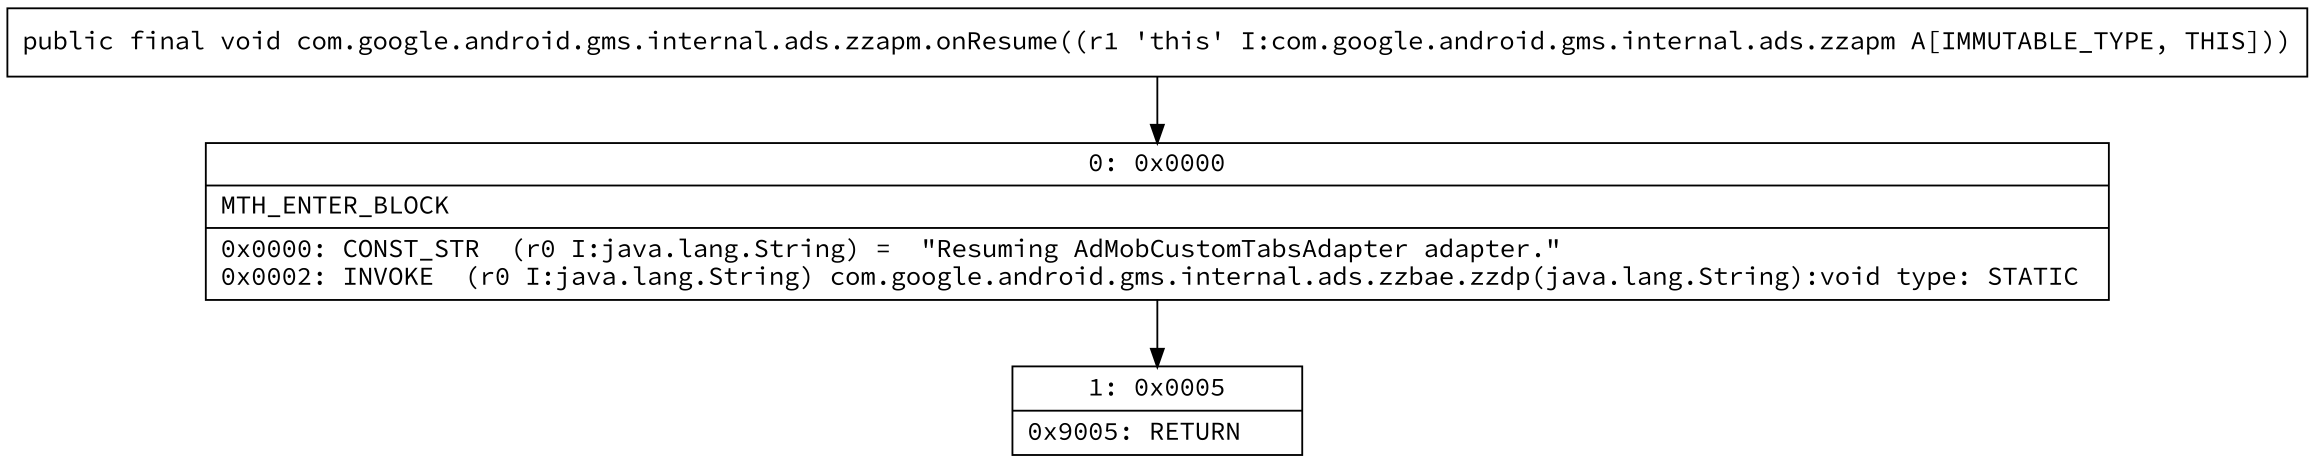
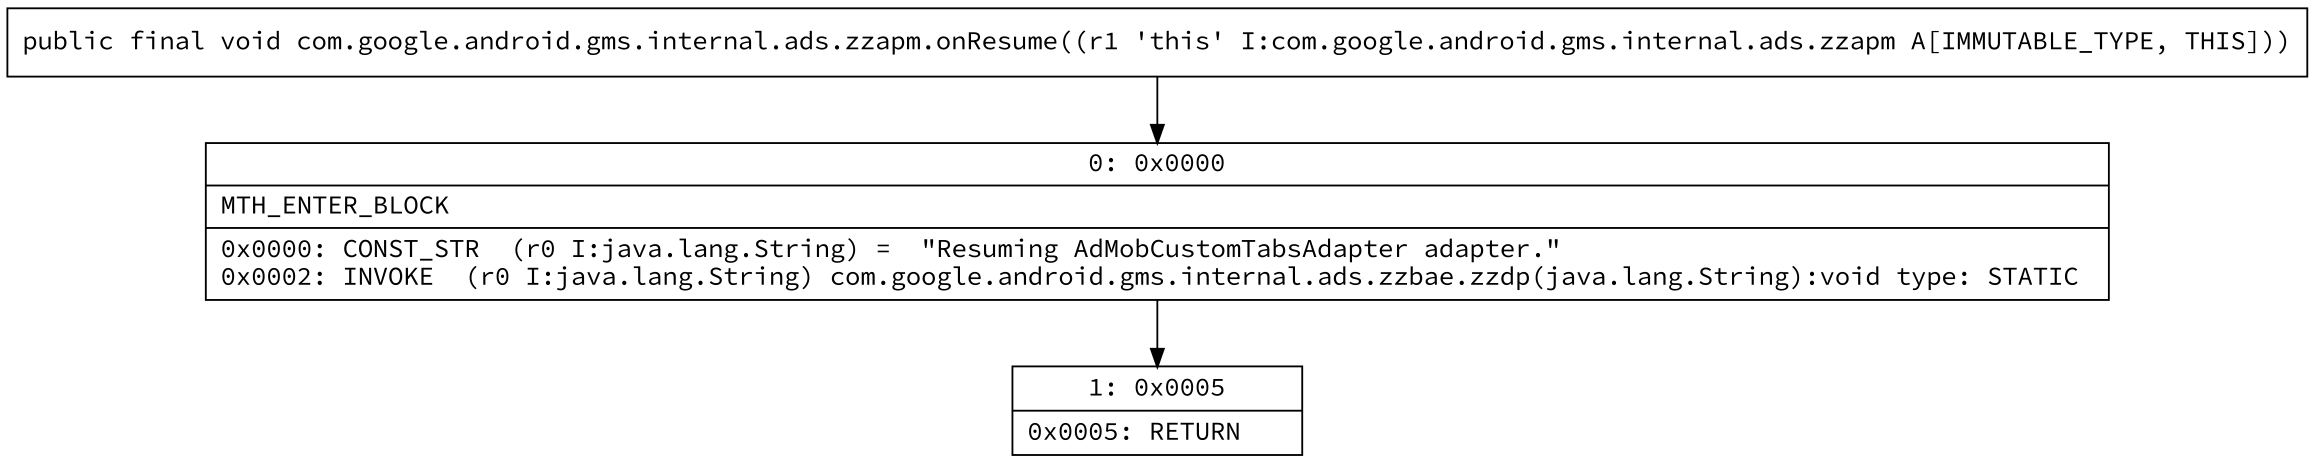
(1157, 432) -> (1157, 432)
